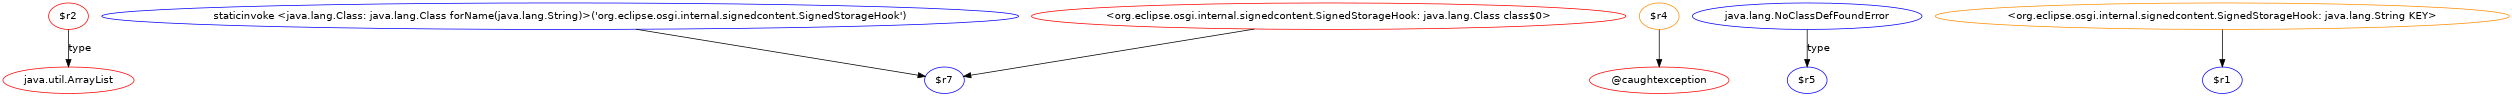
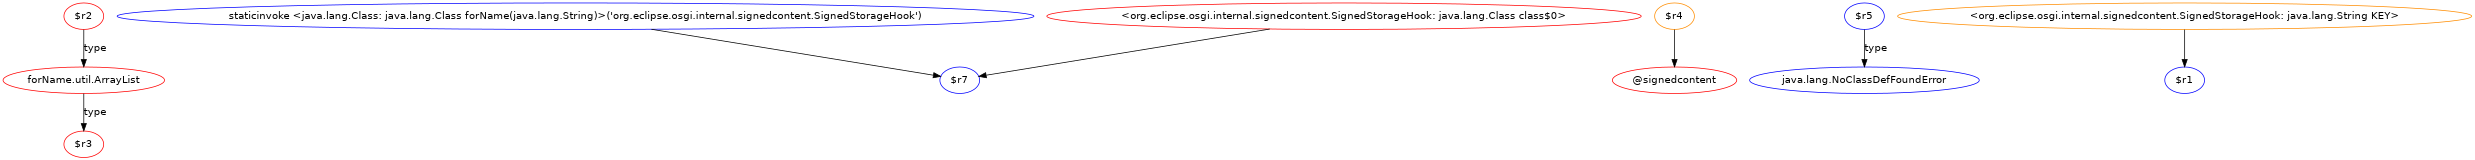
(1807, 45) -> (1864, 45)
(68, 80) -> (84, 80)
(1659, 80) -> (1675, 80)
none -> (84, 144)
